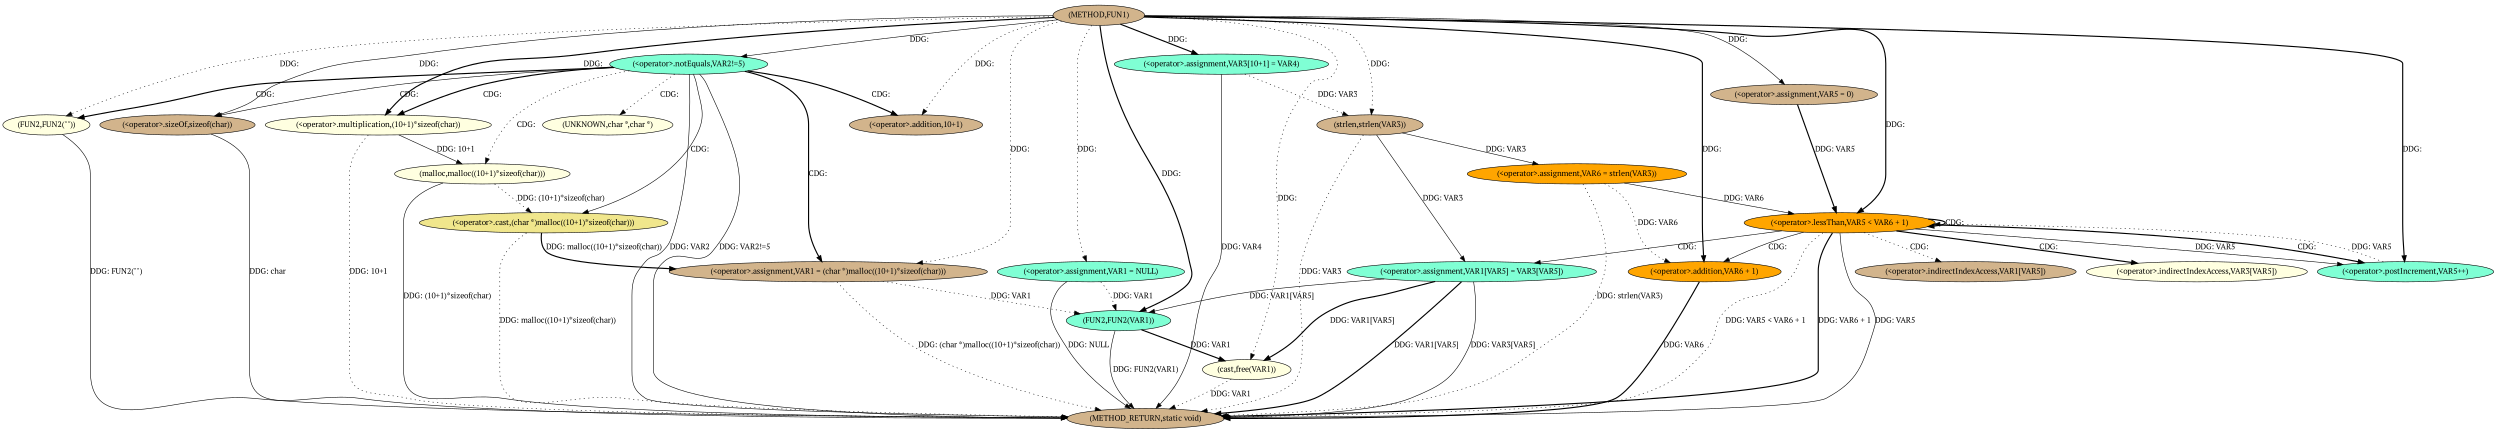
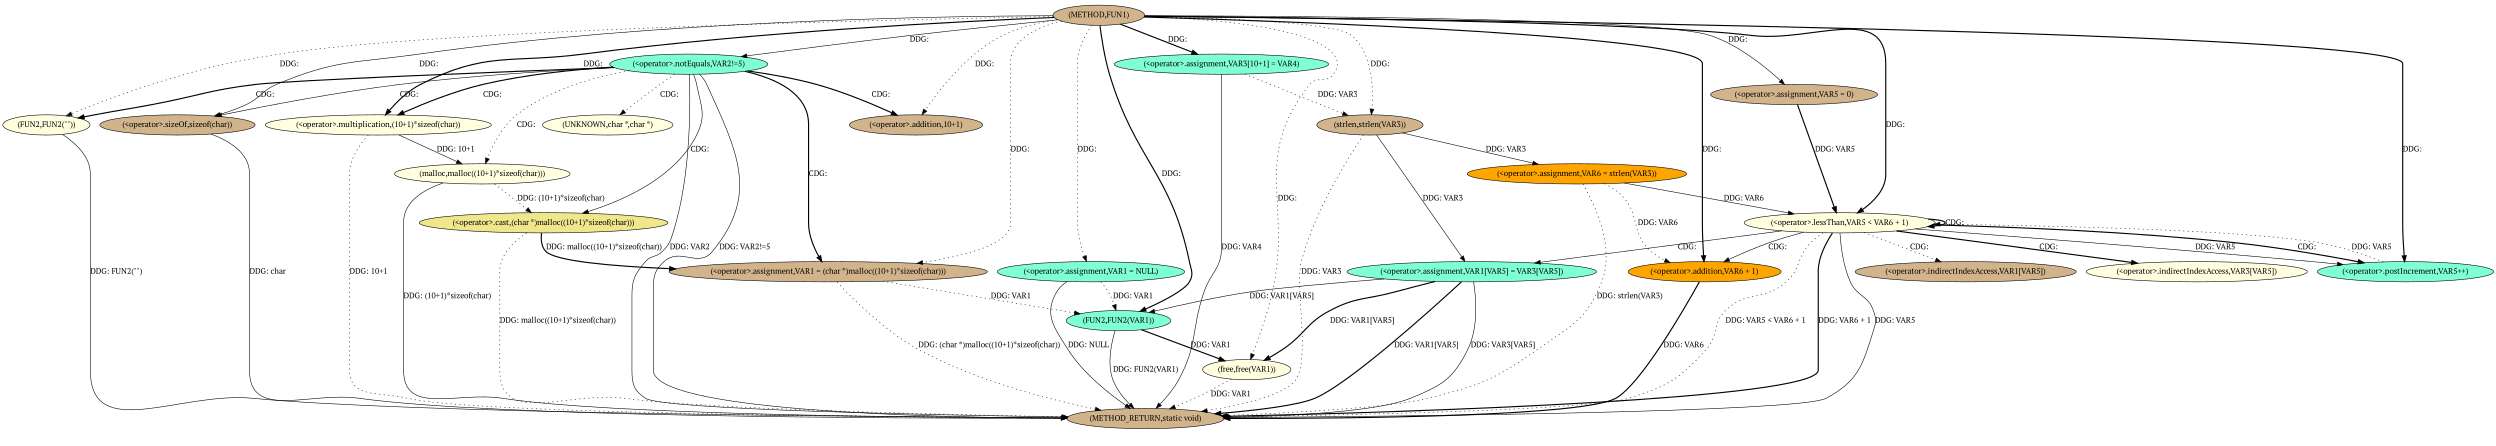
(1840, 223) -> (1840, 223)
(1247, 370) -> (1247, 370)
